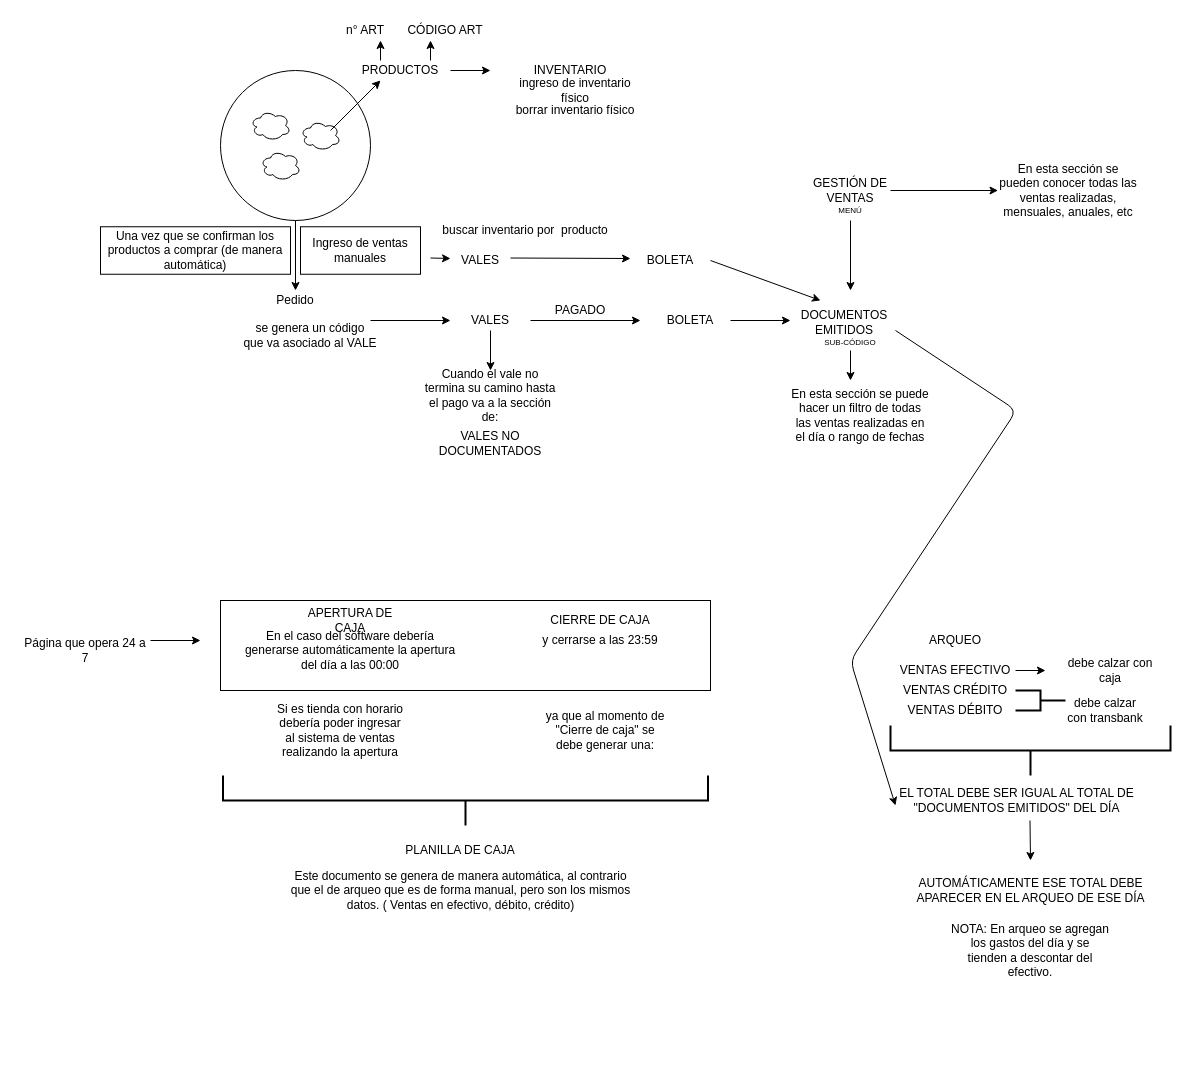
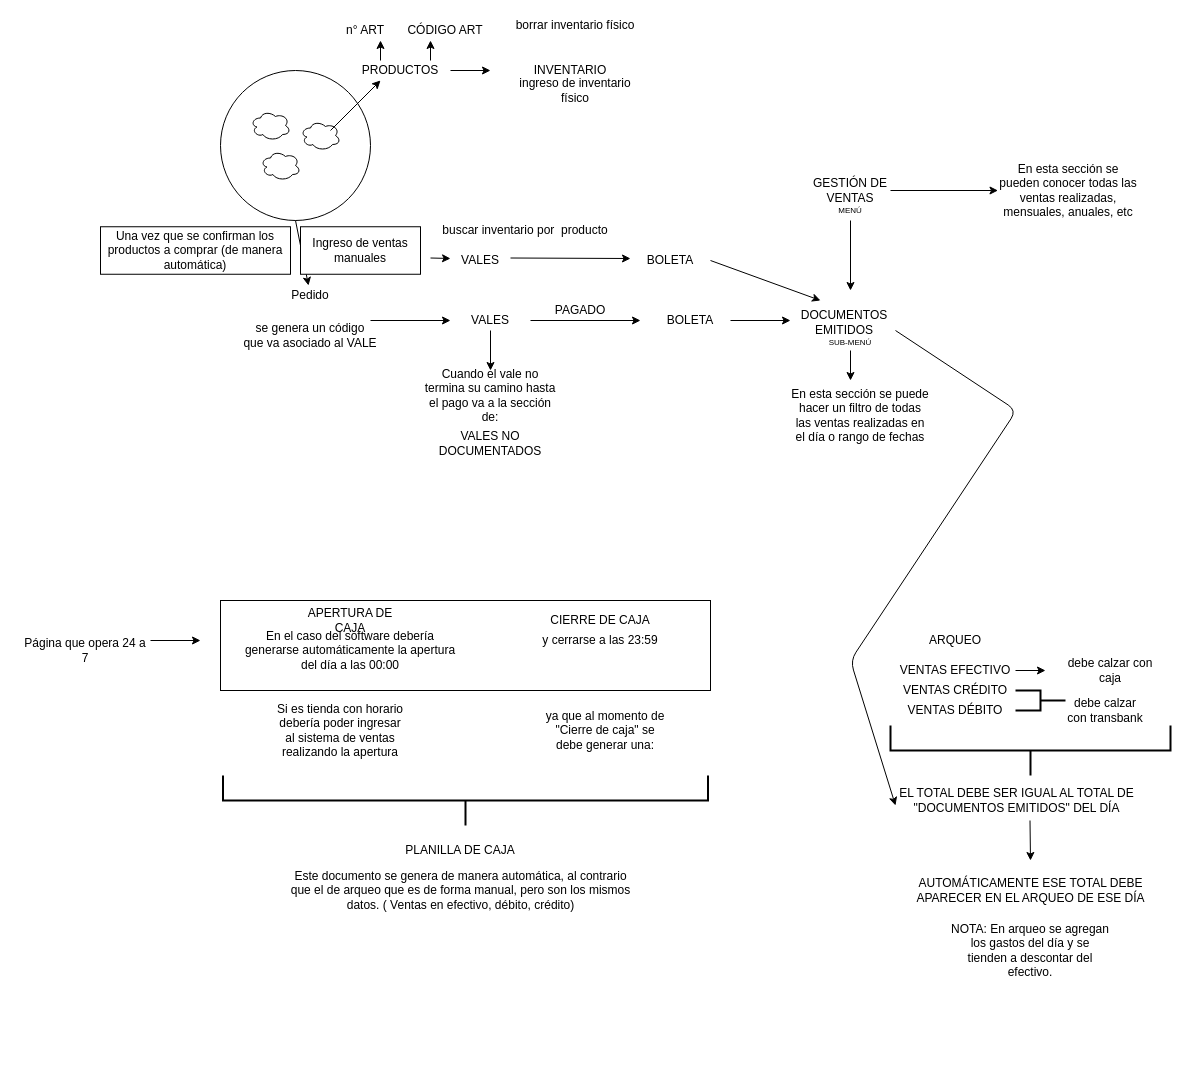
(576, 111) -> (576, 26)
(296, 301) -> (311, 296)
(851, 343) -> (851, 343)
